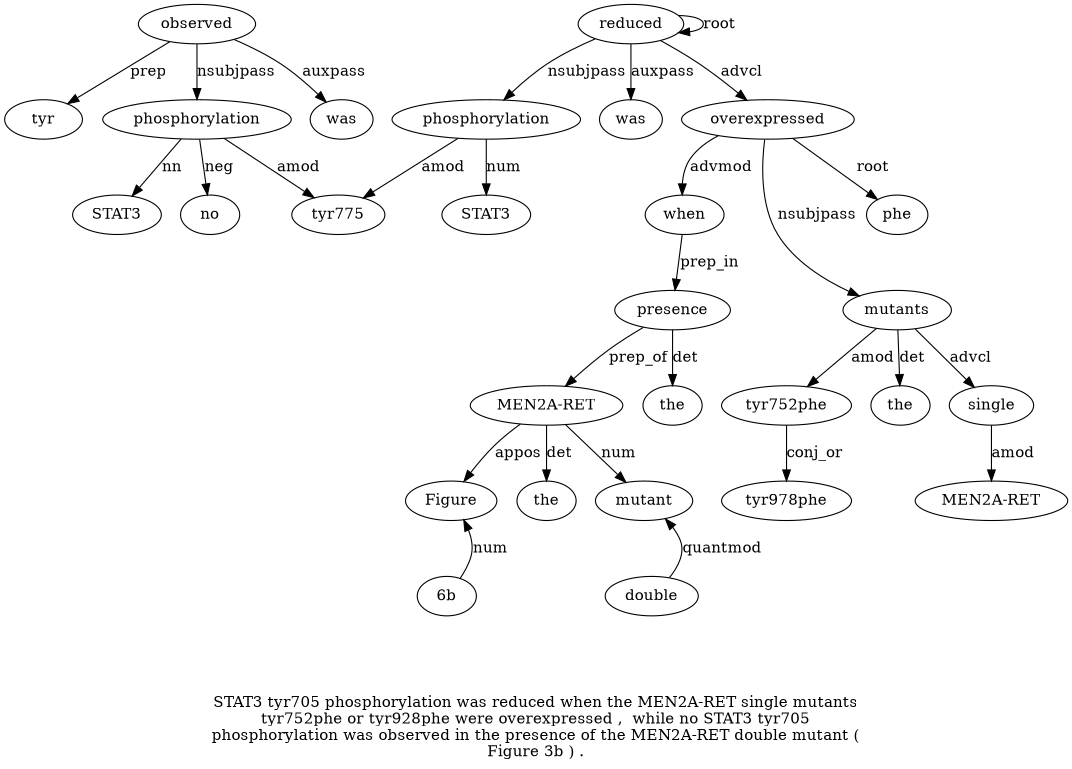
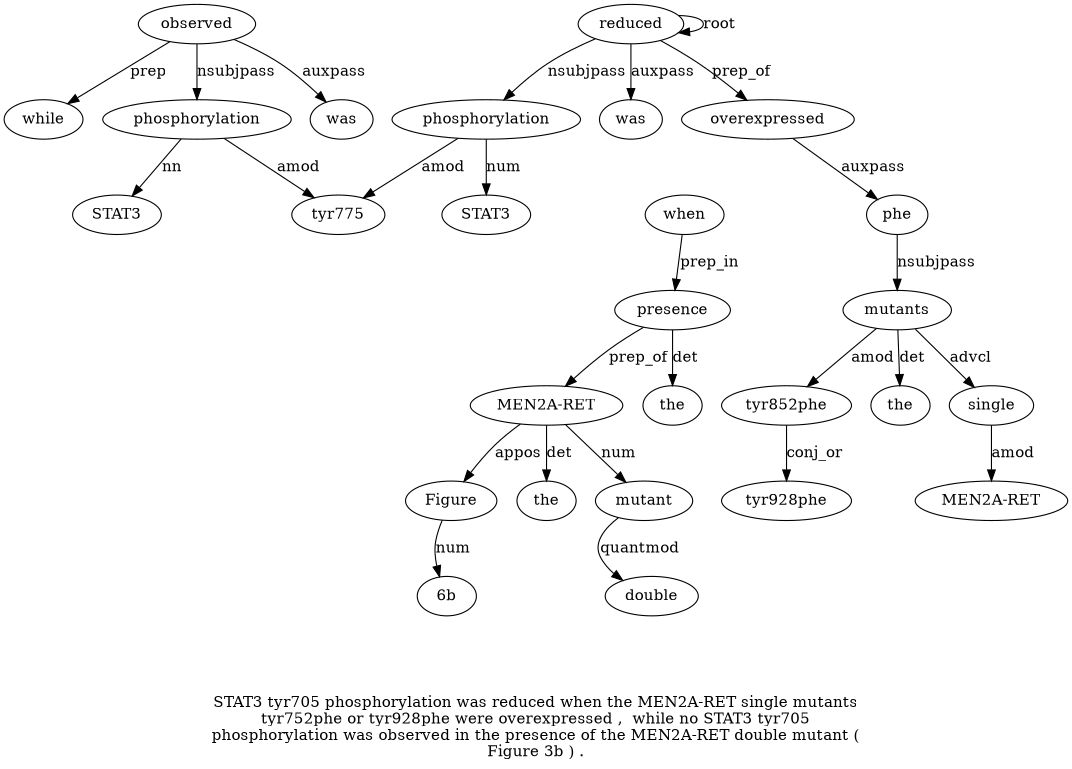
(742, 72) -> (742, 72)
(44, 119) -> (44, 119)
(693, 155) -> none
(873, 167) -> (873, 167)
(210, 215) -> none
(777, 232) -> (897, 257)
(787, 405) -> (787, 405)
(787, 501) -> (787, 501)
(682, 553) -> (598, 545)
(471, 555) -> (435, 543)
